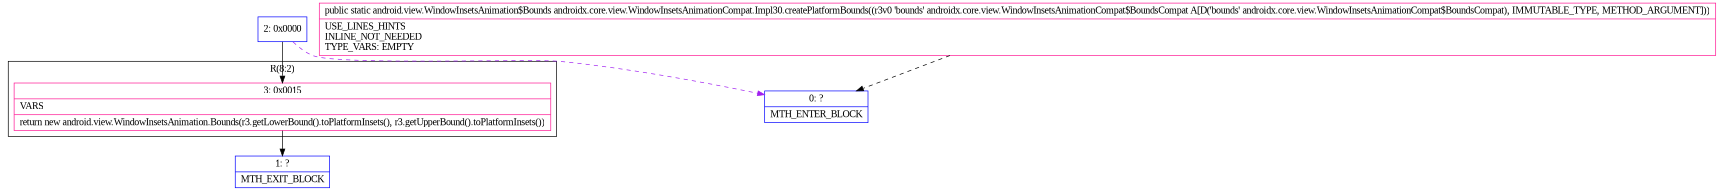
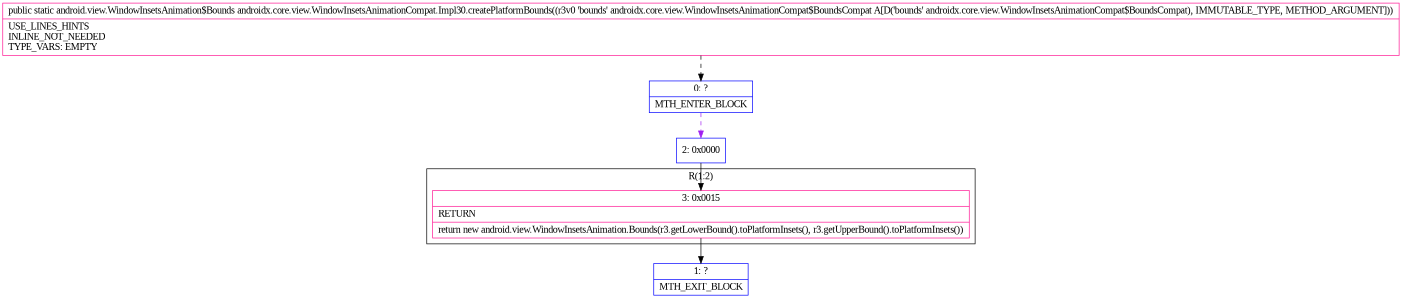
(571, 63) -> (701, 122)
(282, 69) -> (701, 177)
(32, 106) -> (457, 214)
